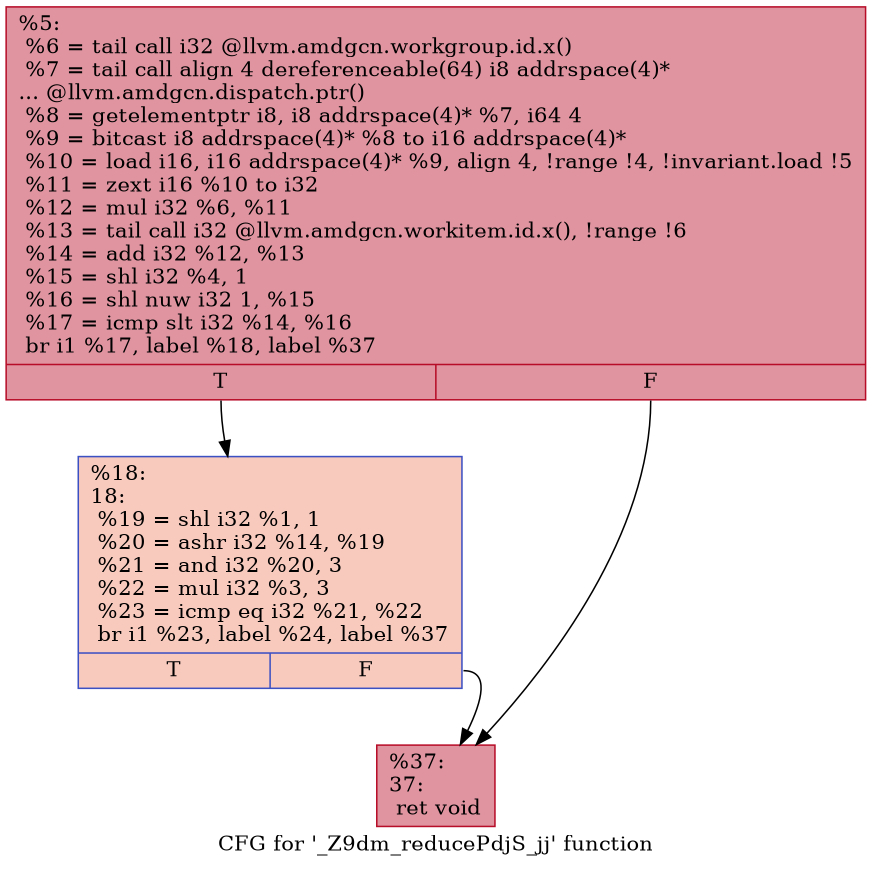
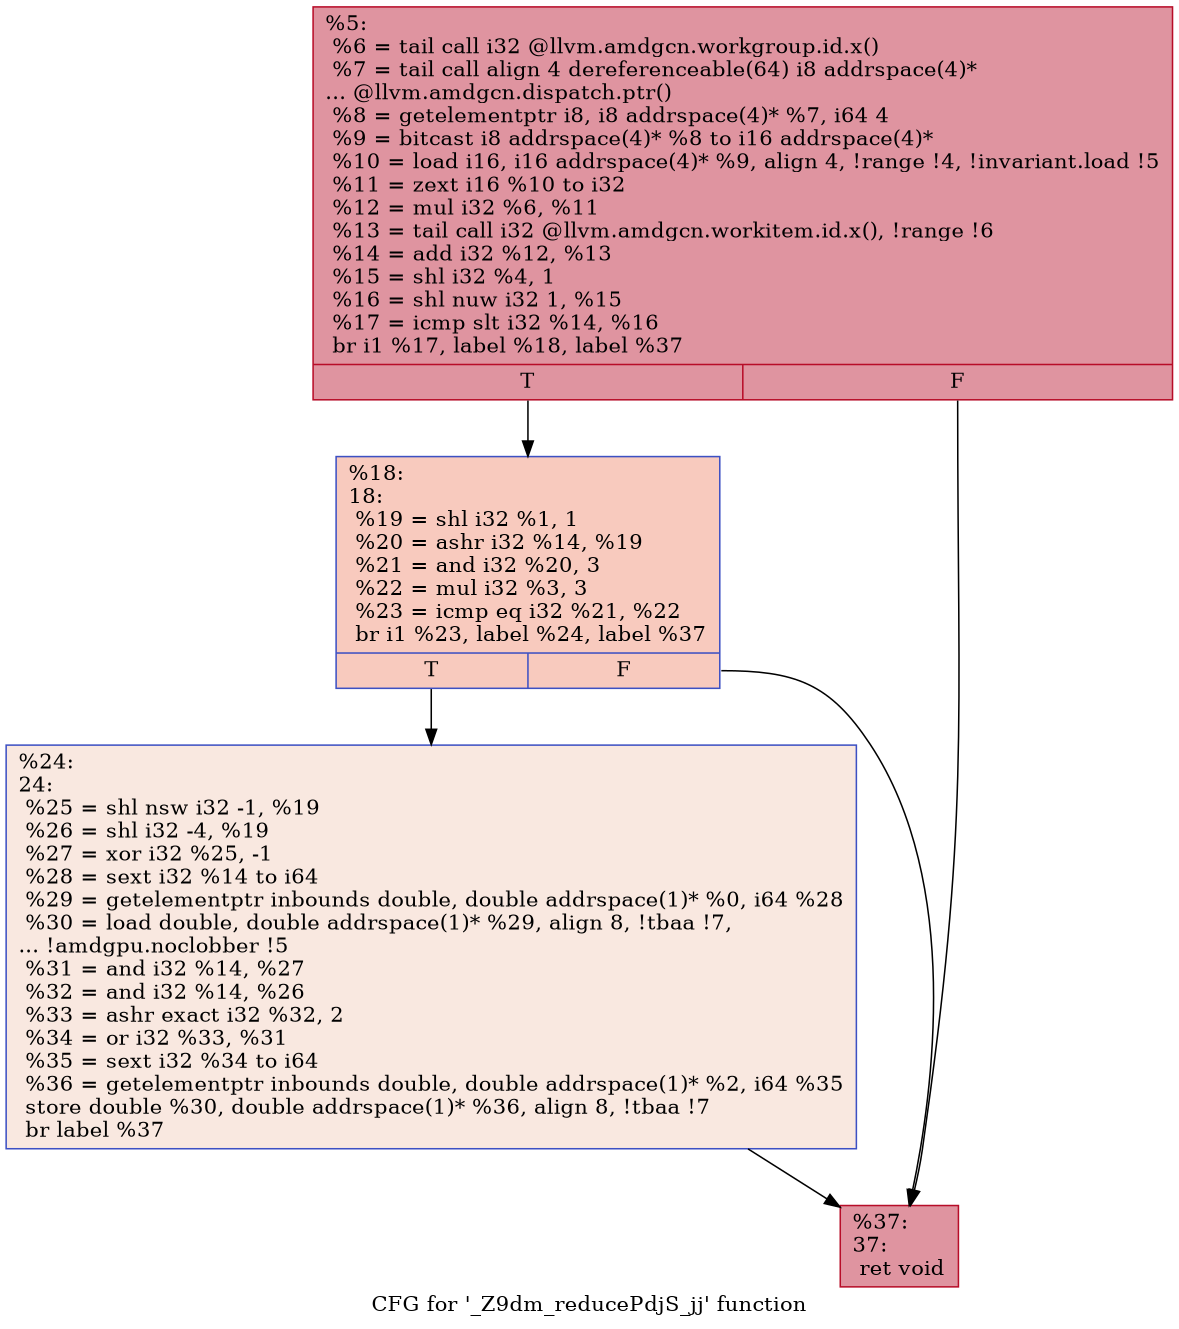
none -> (431, 947)
